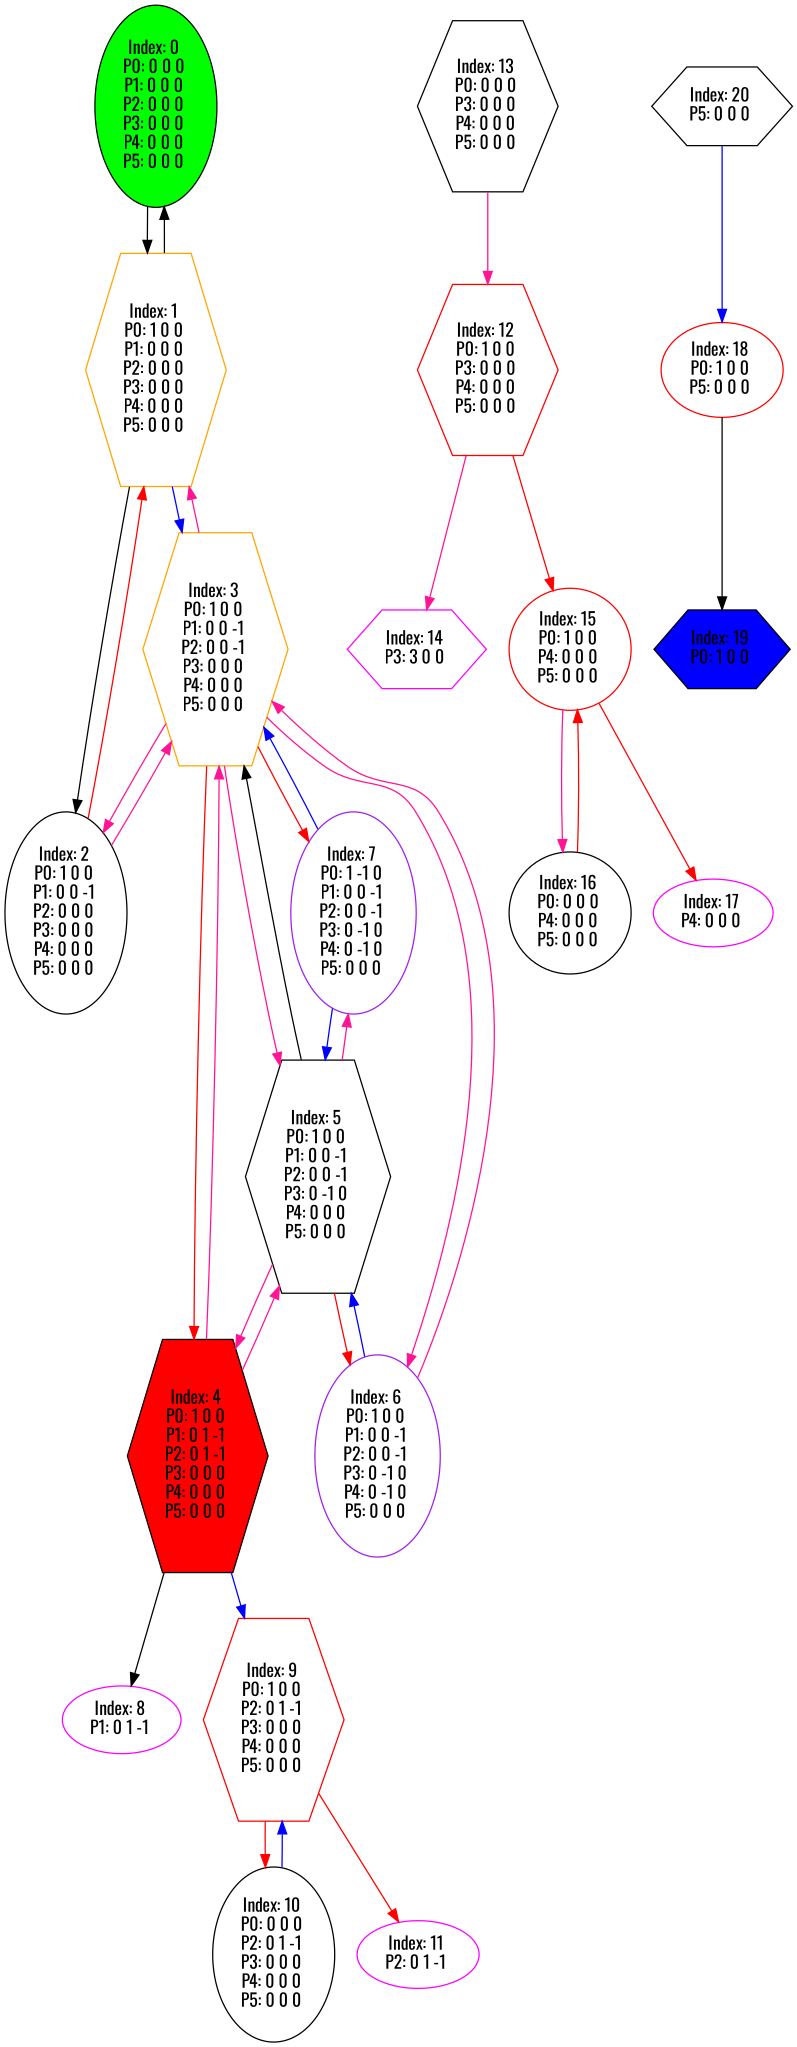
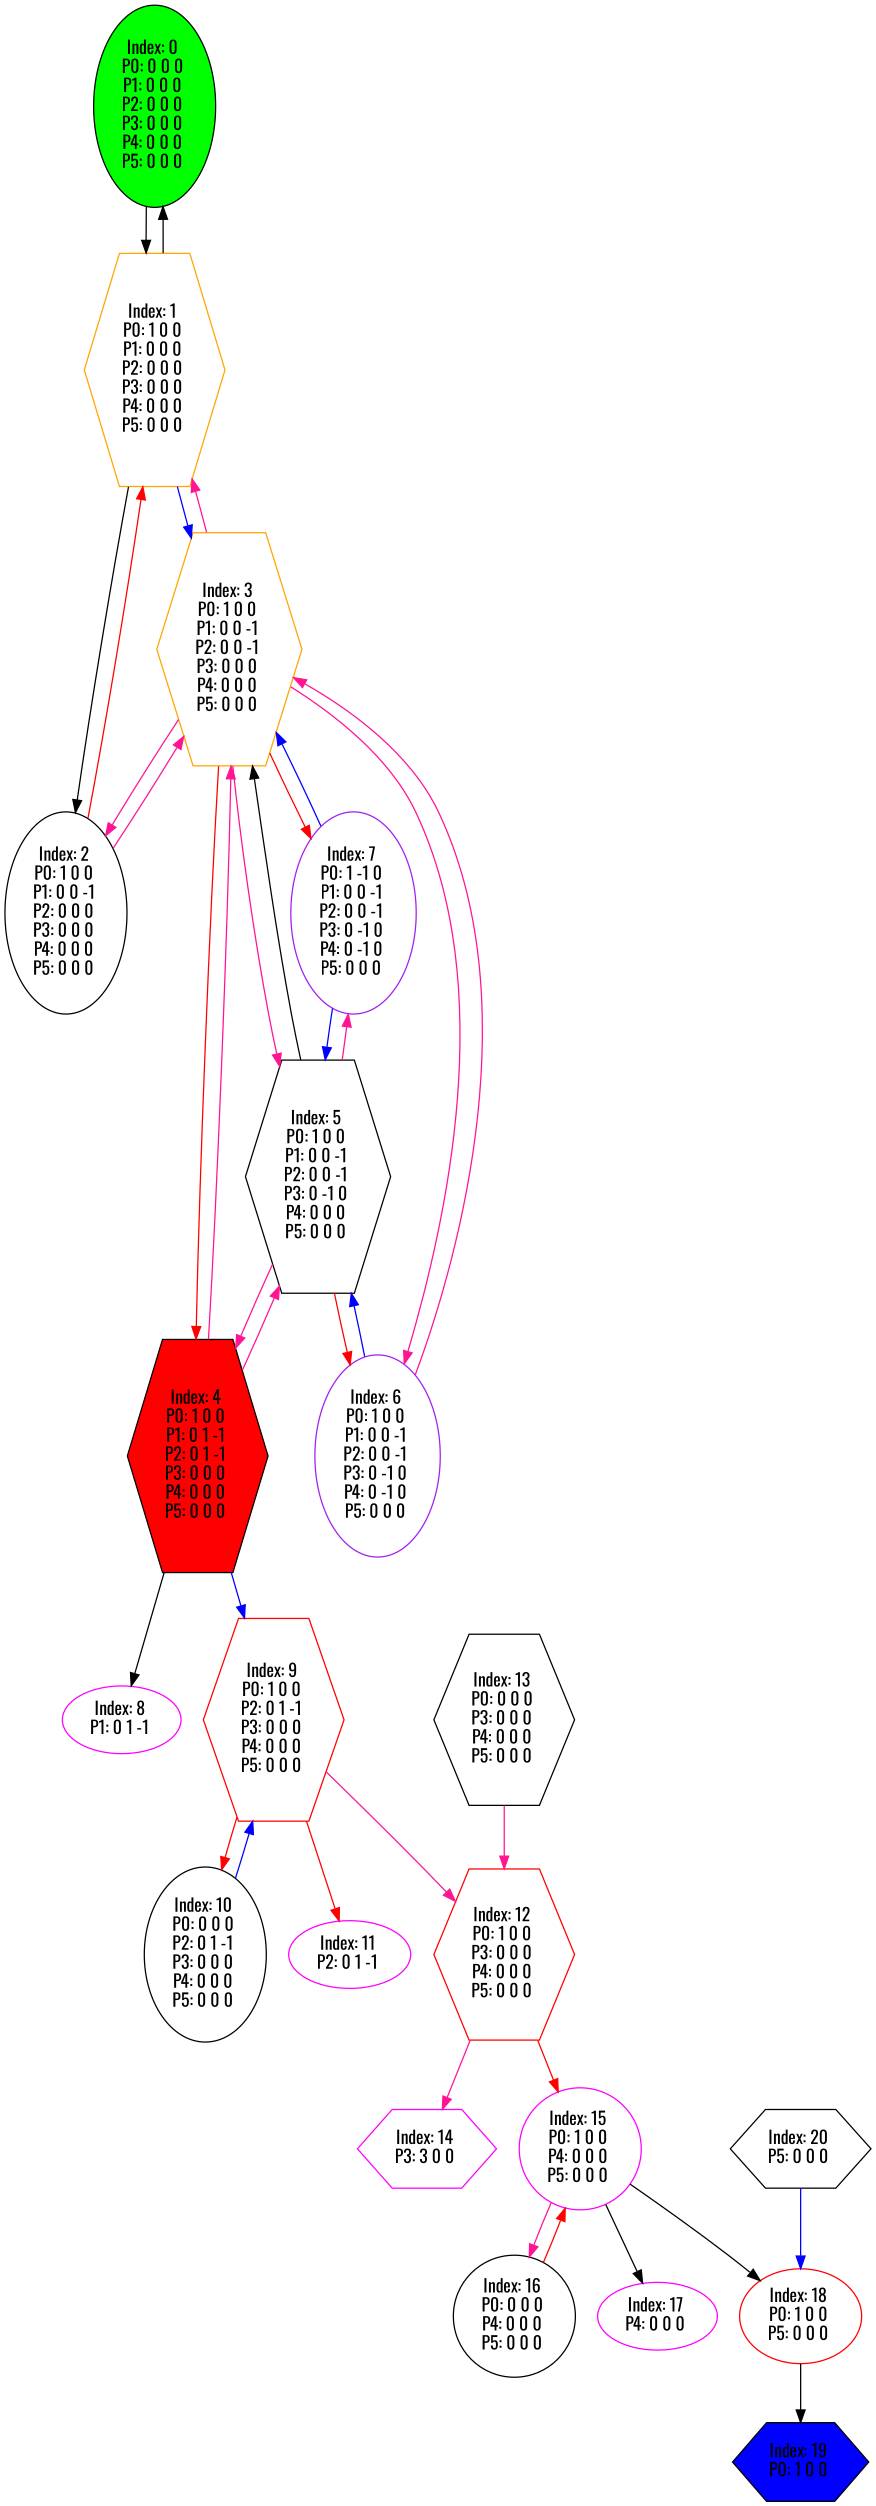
(570, 649) -> (580, 2149)
(644, 786) -> (621, 2238)
none -> (387, 1831)
none -> (691, 2227)
